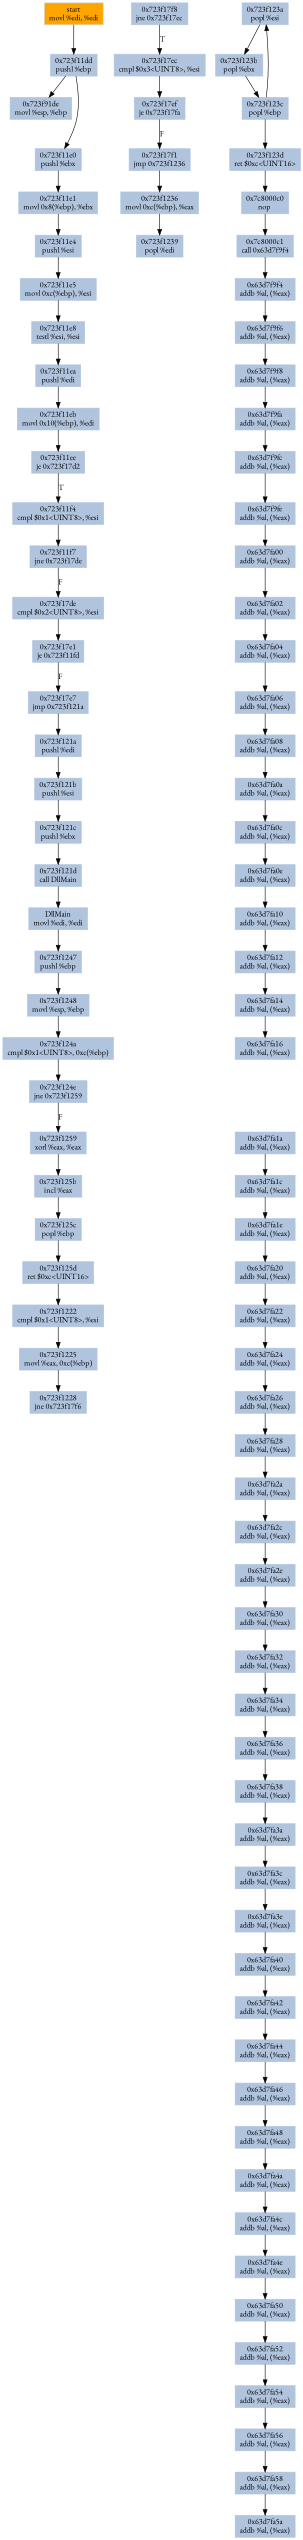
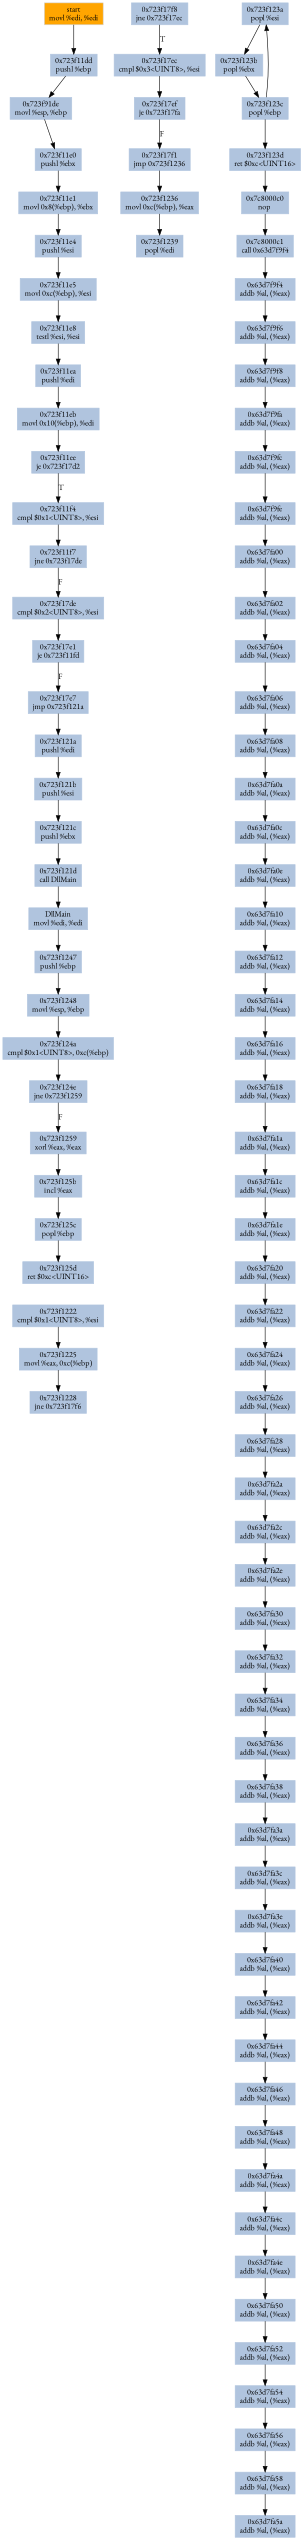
(78, 111) -> (49, 131)
none -> (265, 1092)
(58, 1291) -> none
